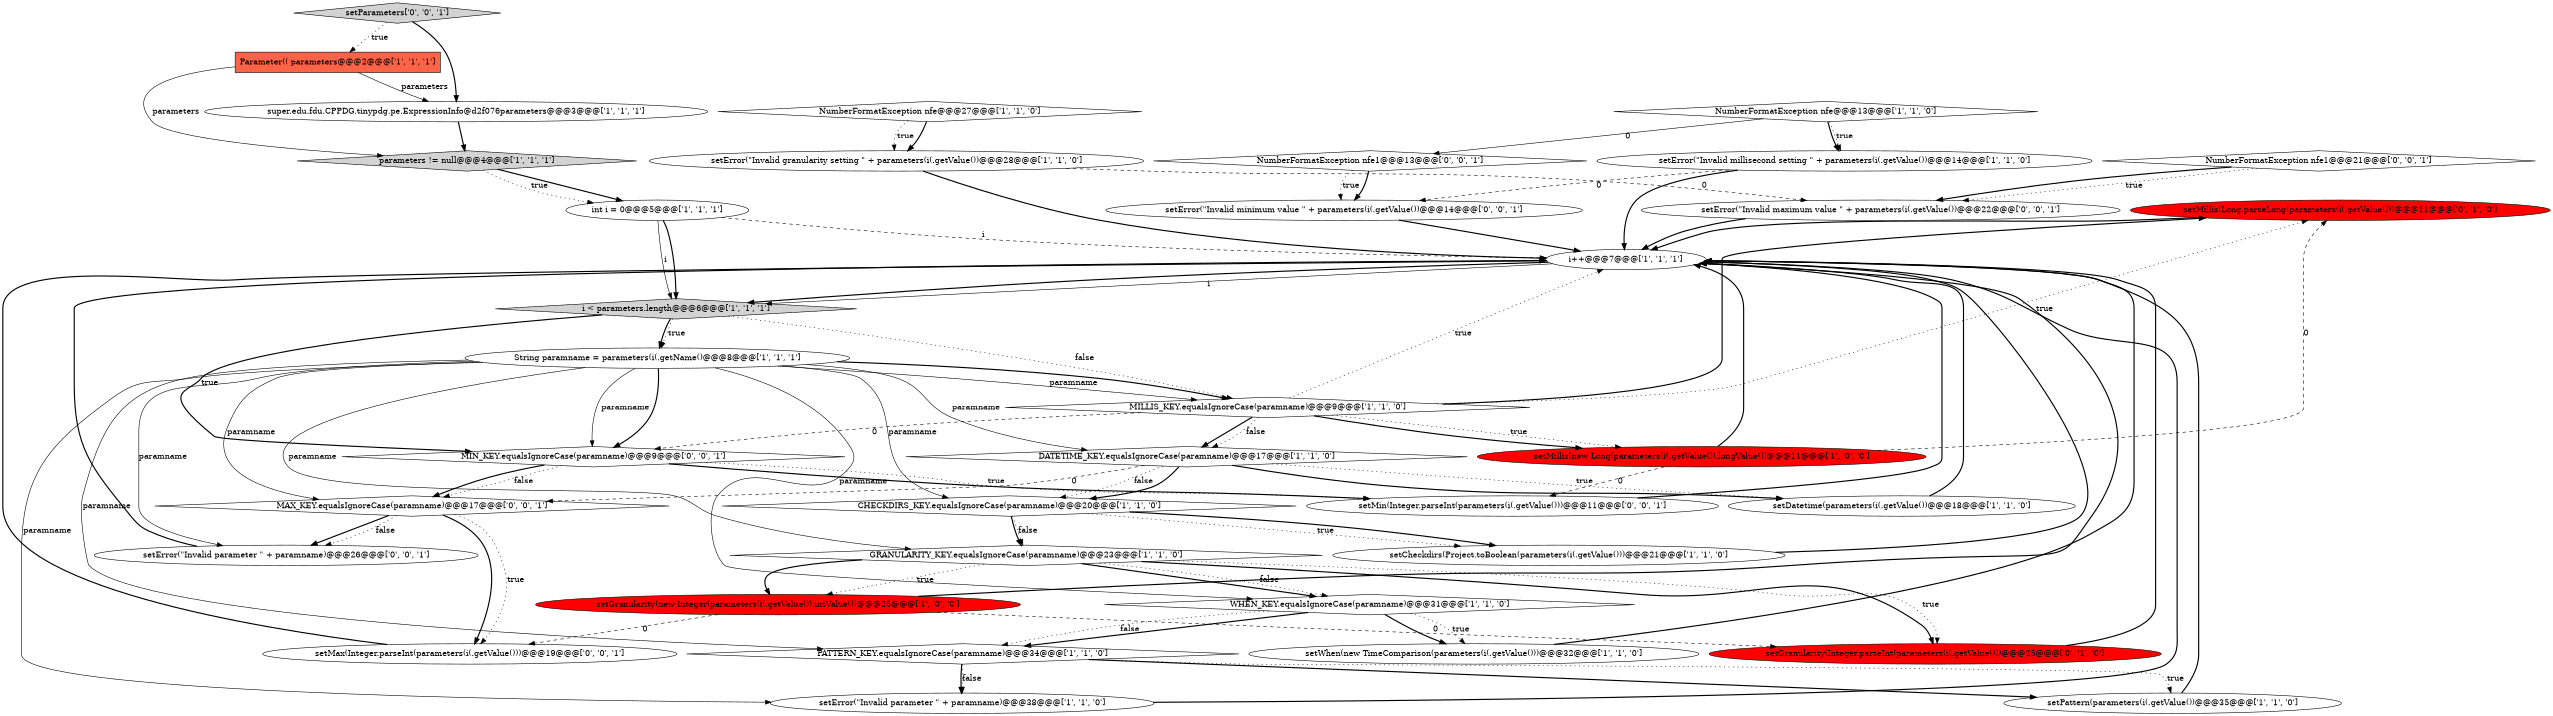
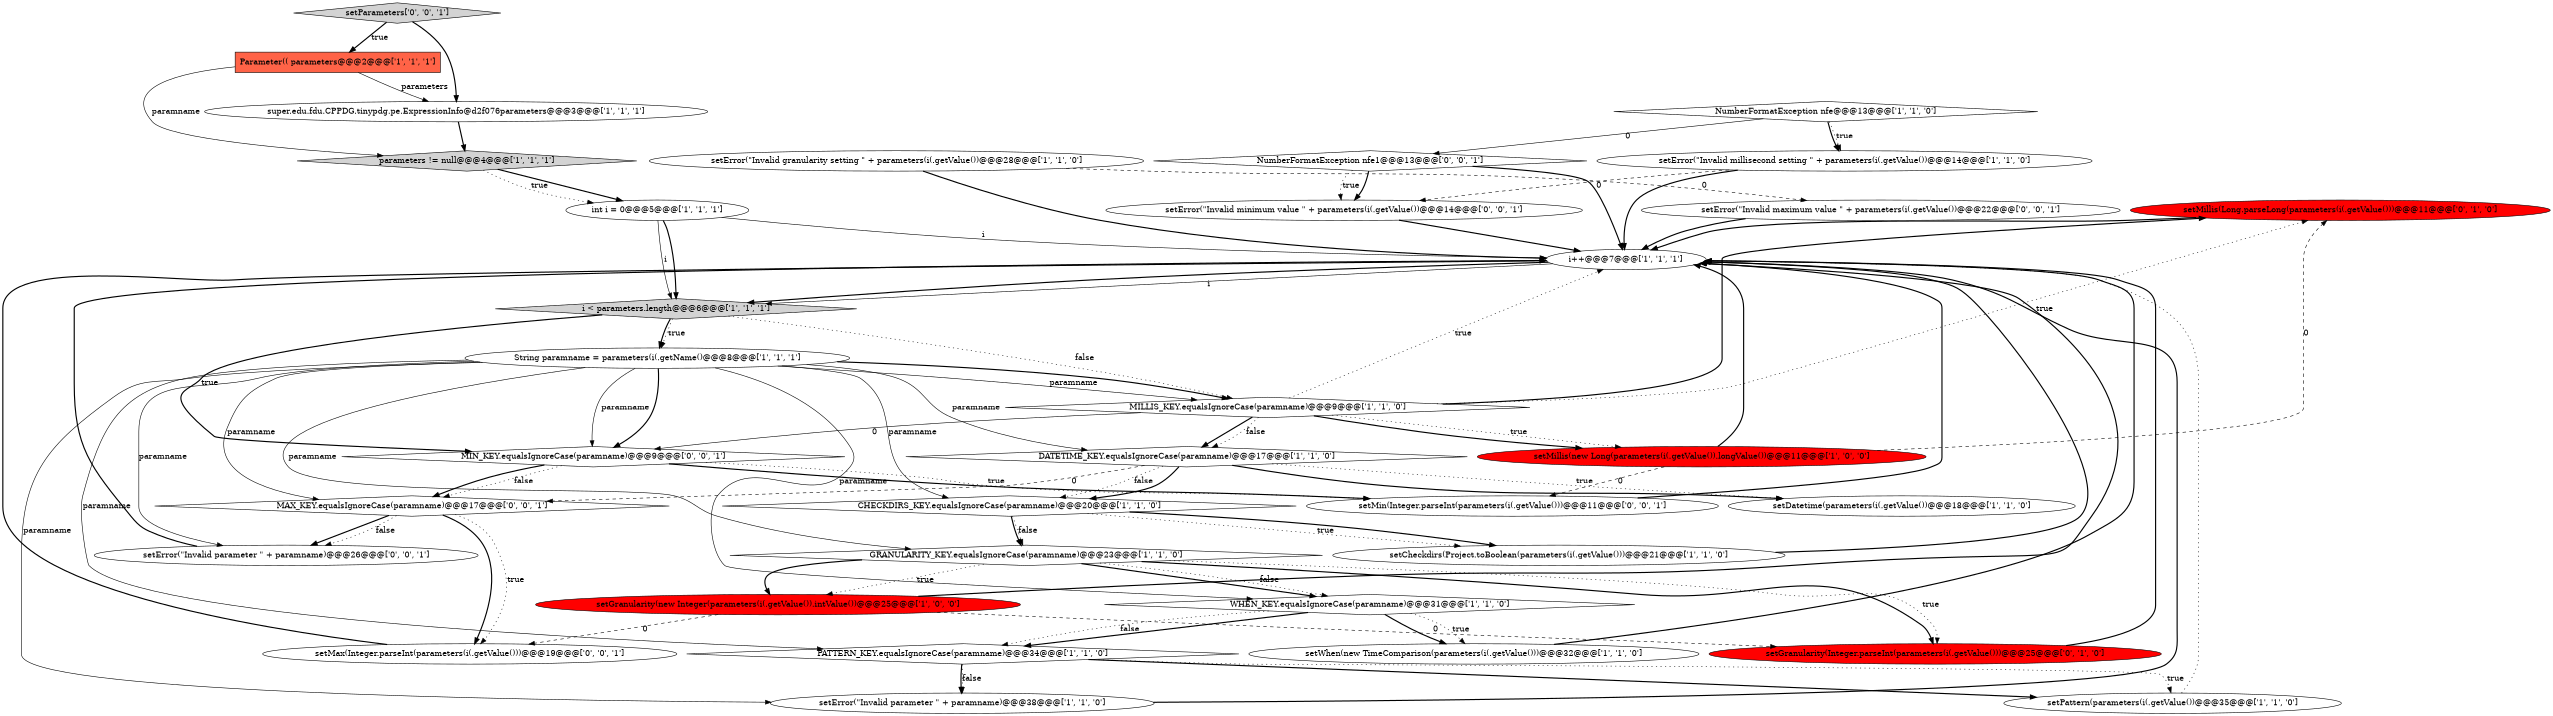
(370, 35) -> (370, 35)
(176, 112) -> (176, 112)
(930, 112) -> none
(2319, 161) -> none
(1131, 247) -> (1131, 247)
(2137, 295) -> (2137, 295)
(1962, 298) -> (1566, 175)
(900, 426) -> (900, 426)
